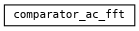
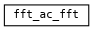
(70, 15) -> (47, 15)
